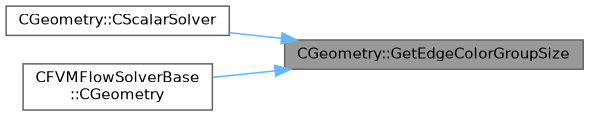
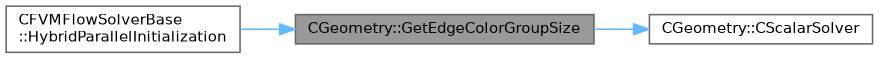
(256, 36) -> (614, 29)
(118, 87) -> (123, 29)
